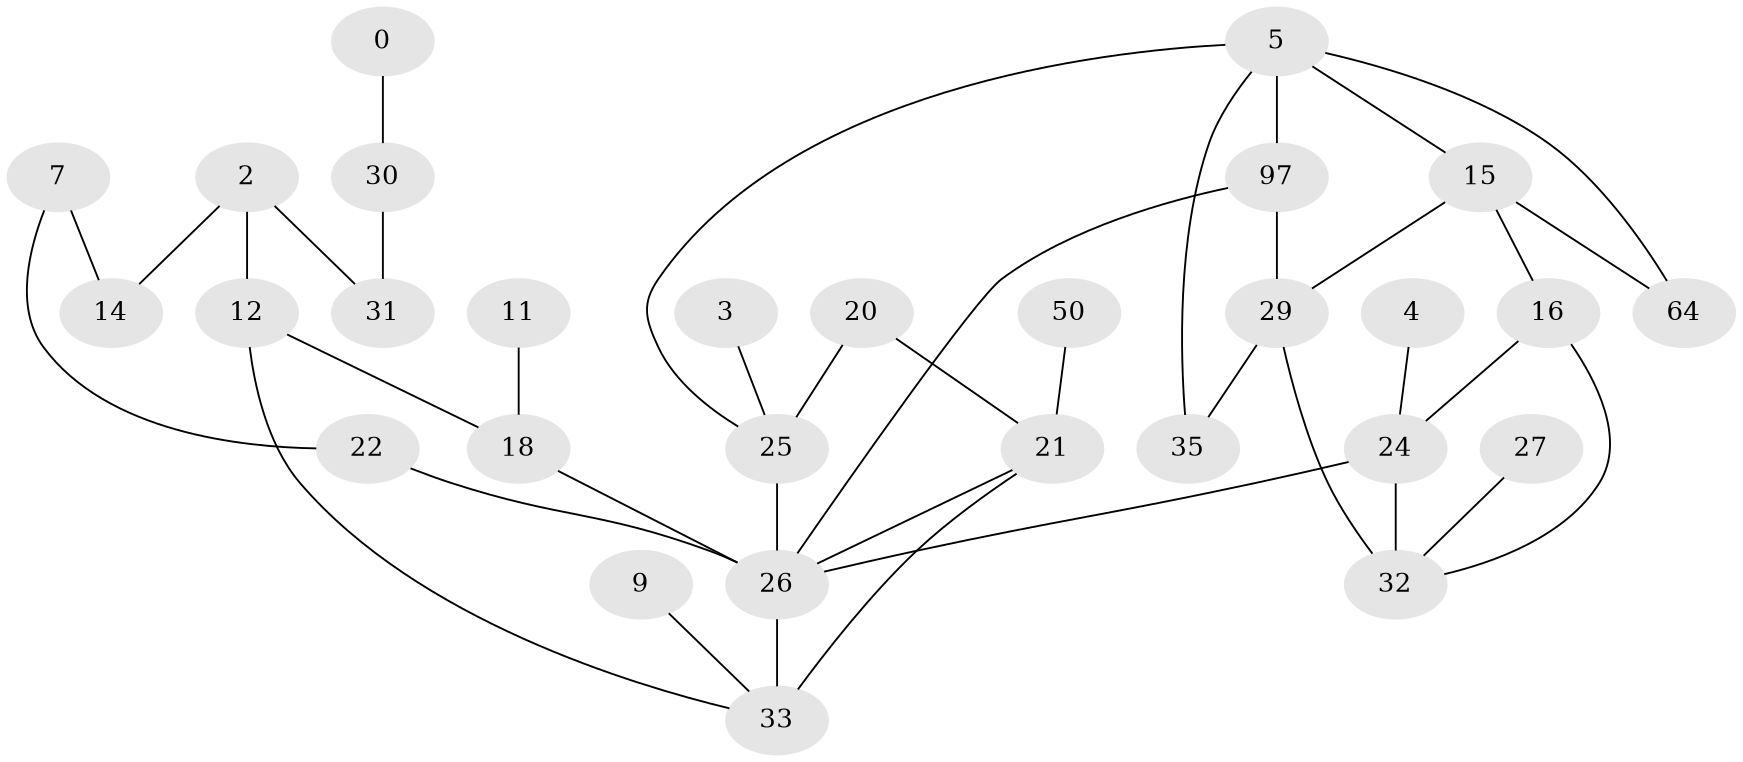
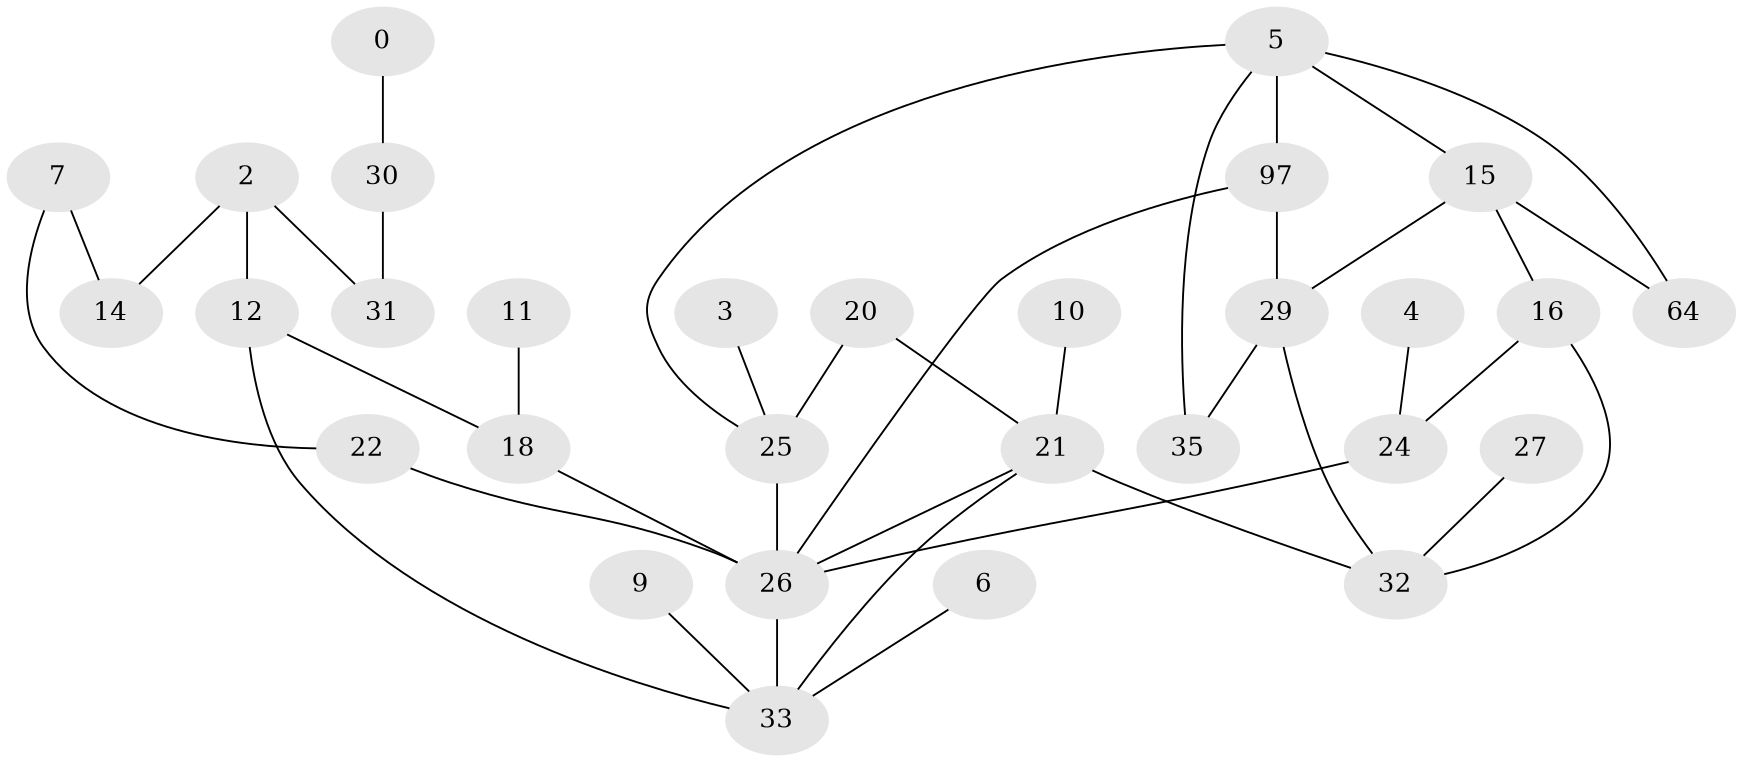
(1069, 313) -> (1069, 313)
(1396, 517) -> (1221, 522)
none -> (985, 585)
